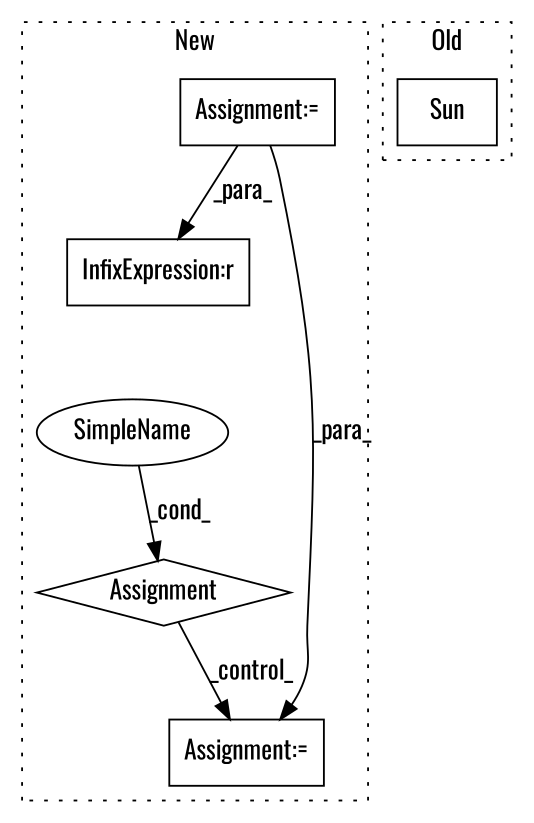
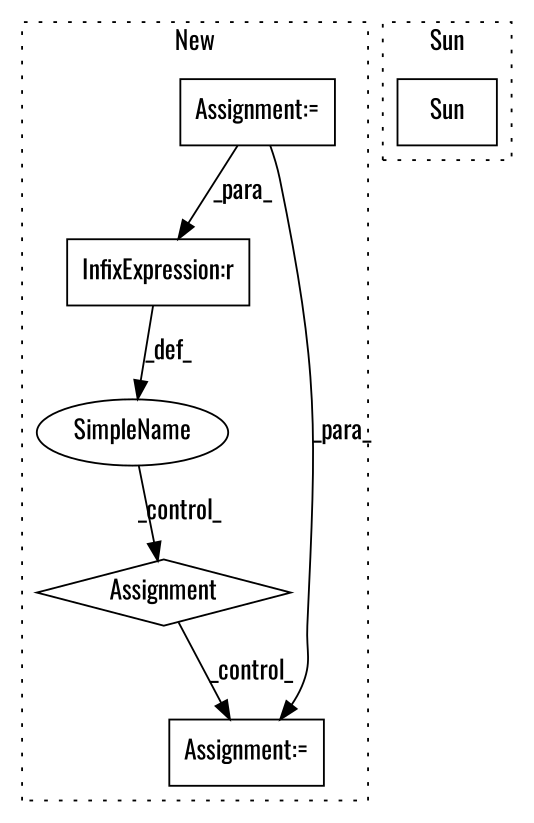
(447, 43) -> (447, 43)
none -> (147, 343)
(180, 513) -> (180, 513)
